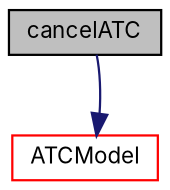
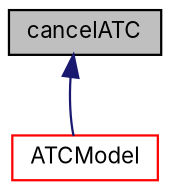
(100, 84) -> (70, 107)
